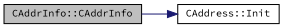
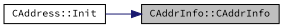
(155, 14) -> (118, 14)
